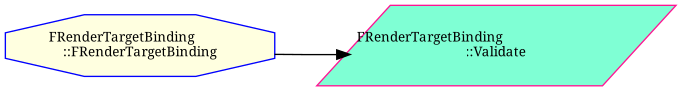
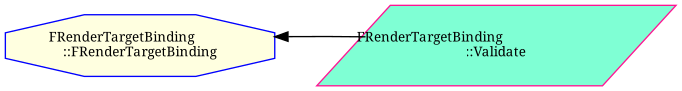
(306, 55) -> (327, 37)
